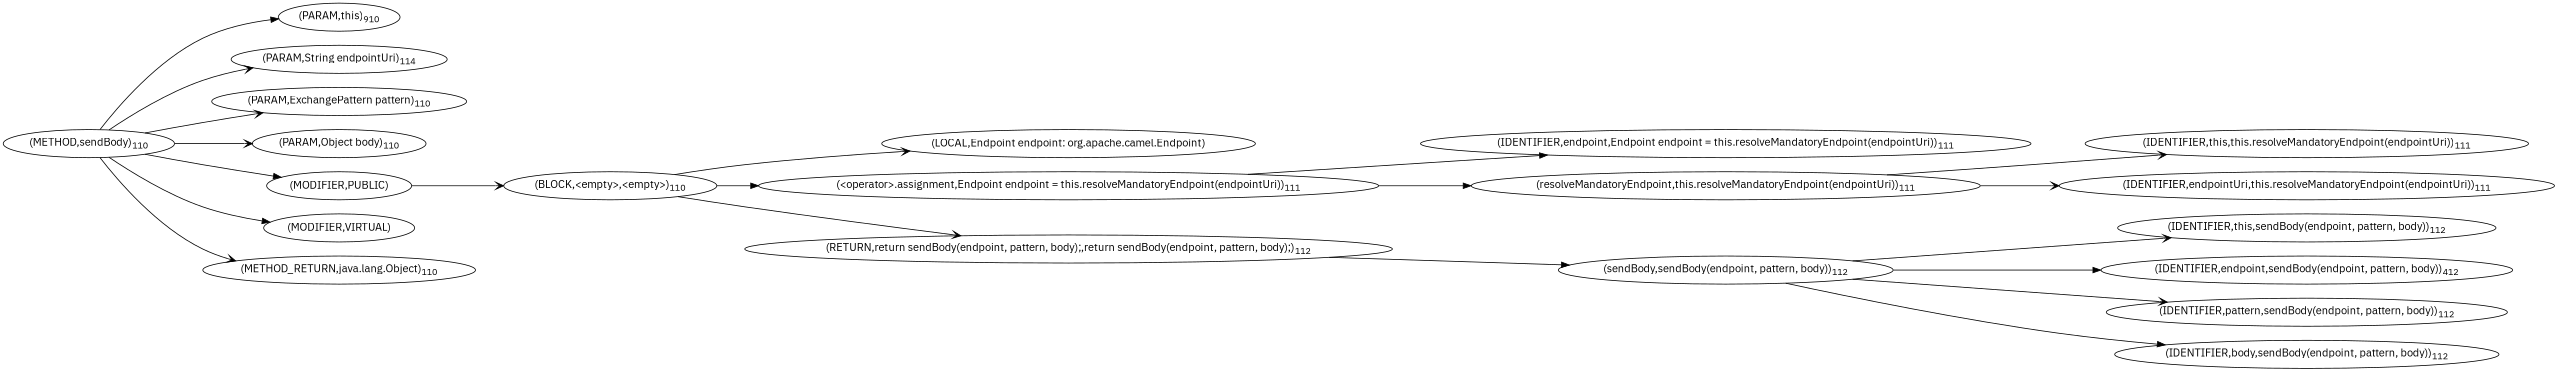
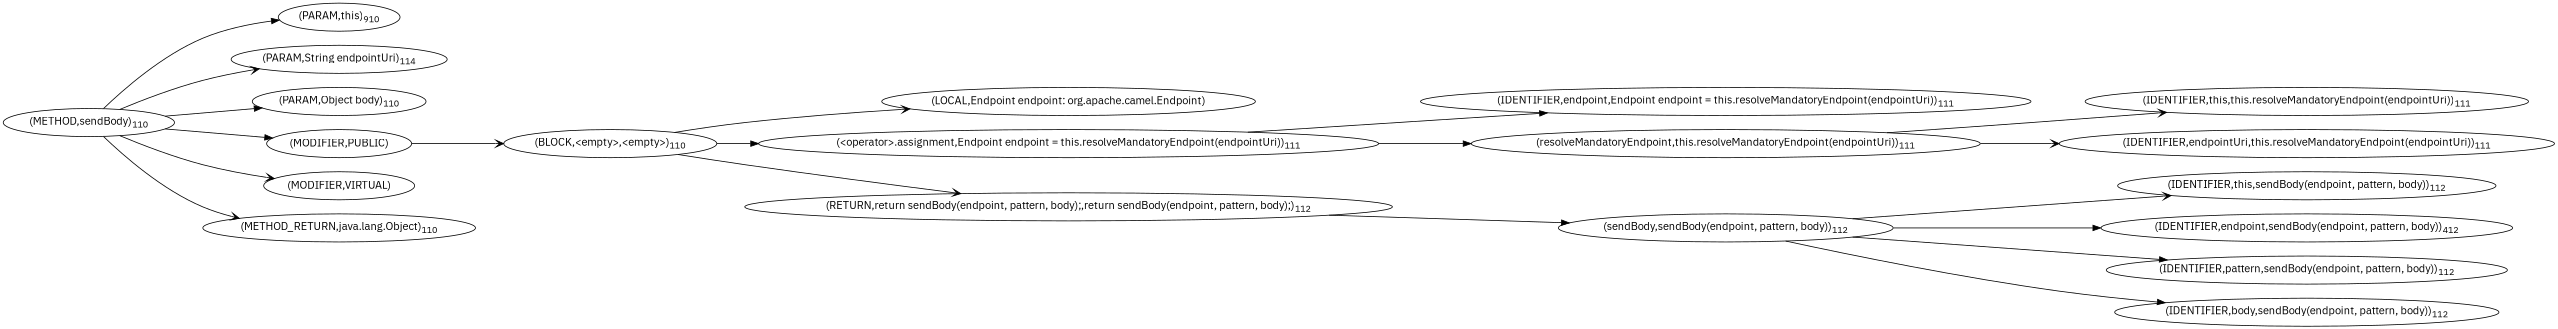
(339, 101) -> none
(210, 144) -> (210, 112)
(182, 198) -> (192, 162)
(2006, 290) -> (2006, 248)
